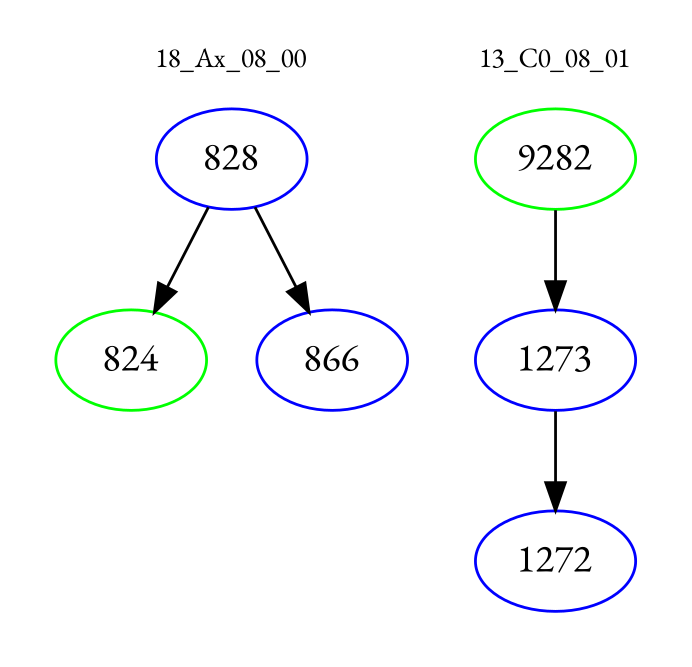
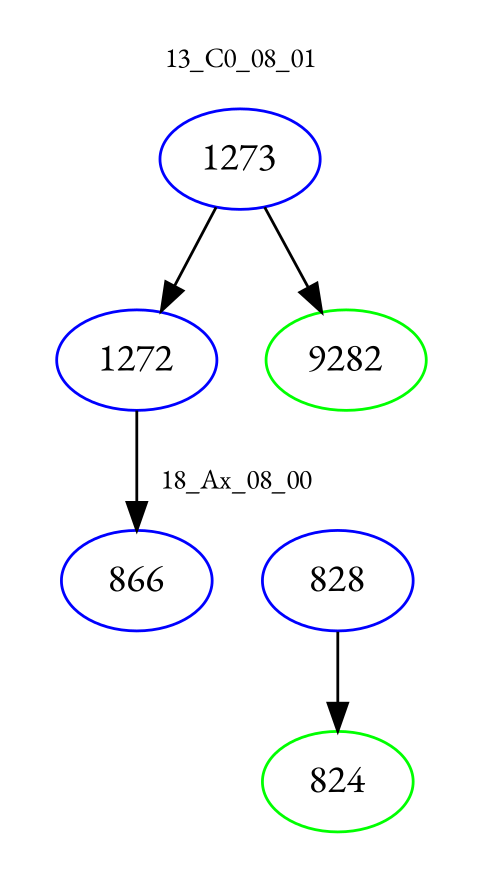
(556, 246) -> (286, 247)
(276, 247) -> (137, 472)
